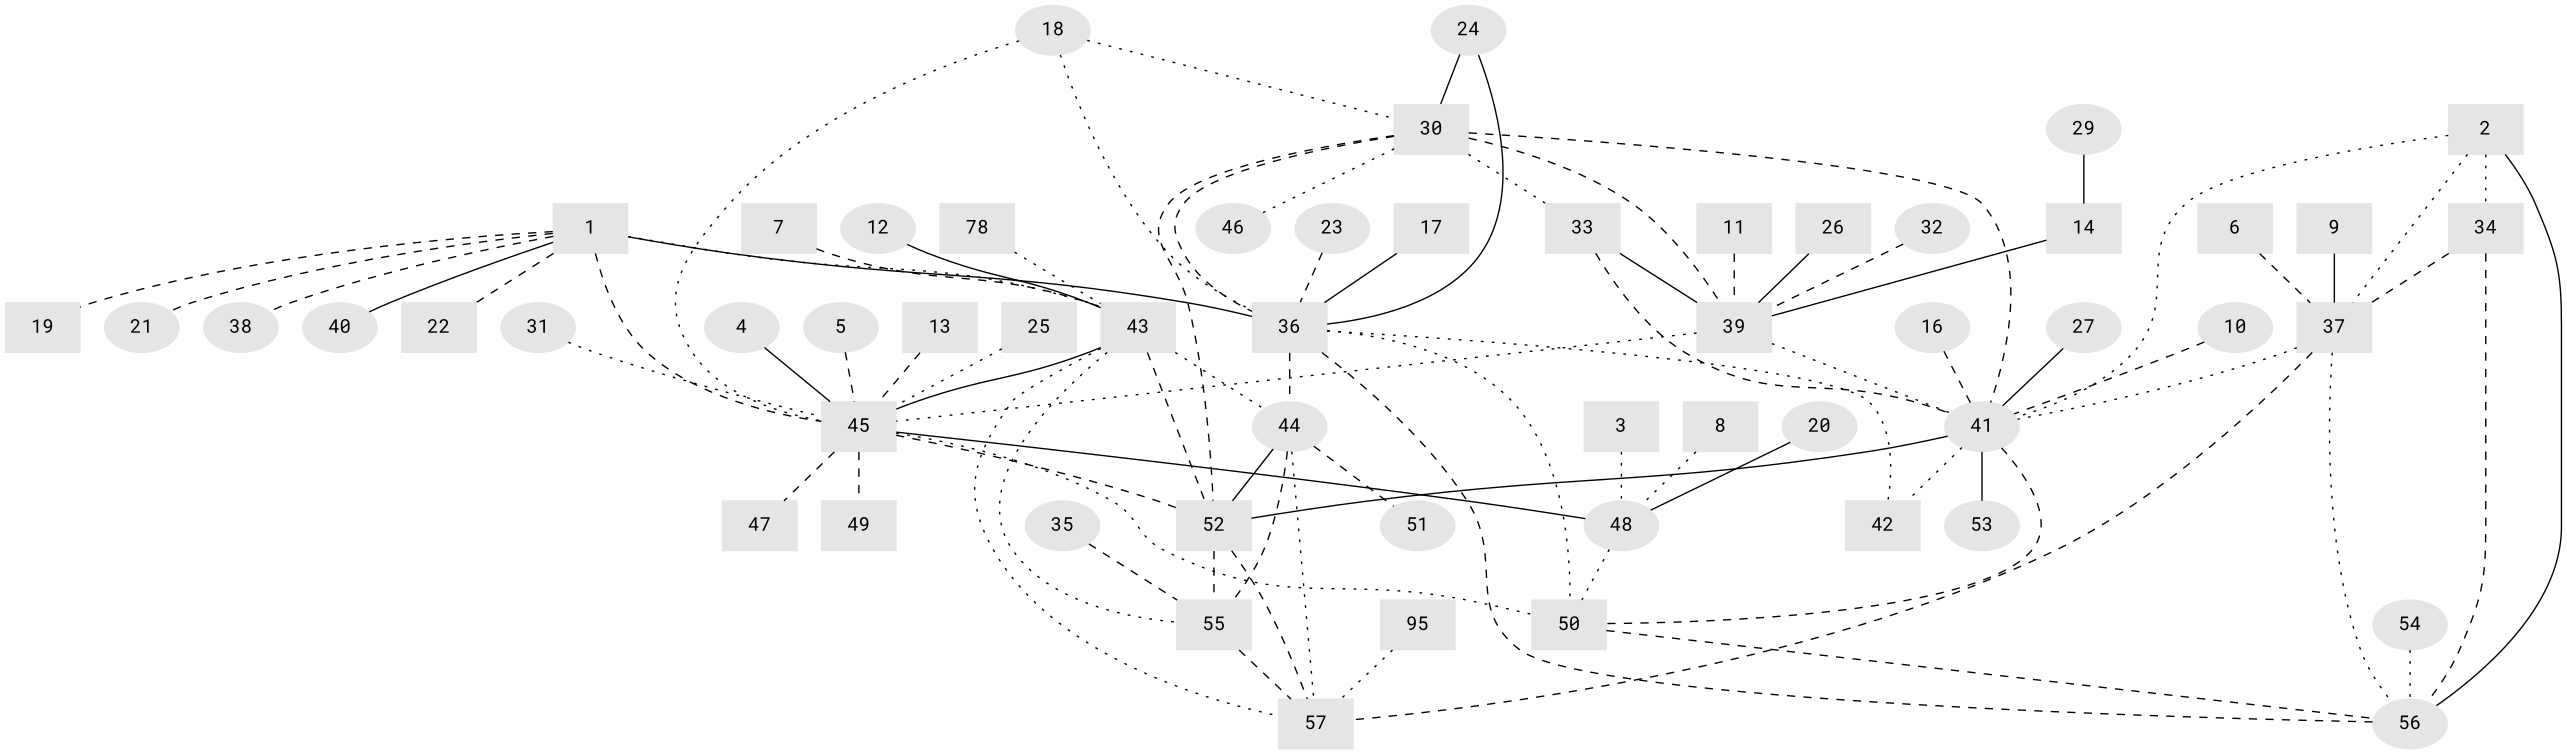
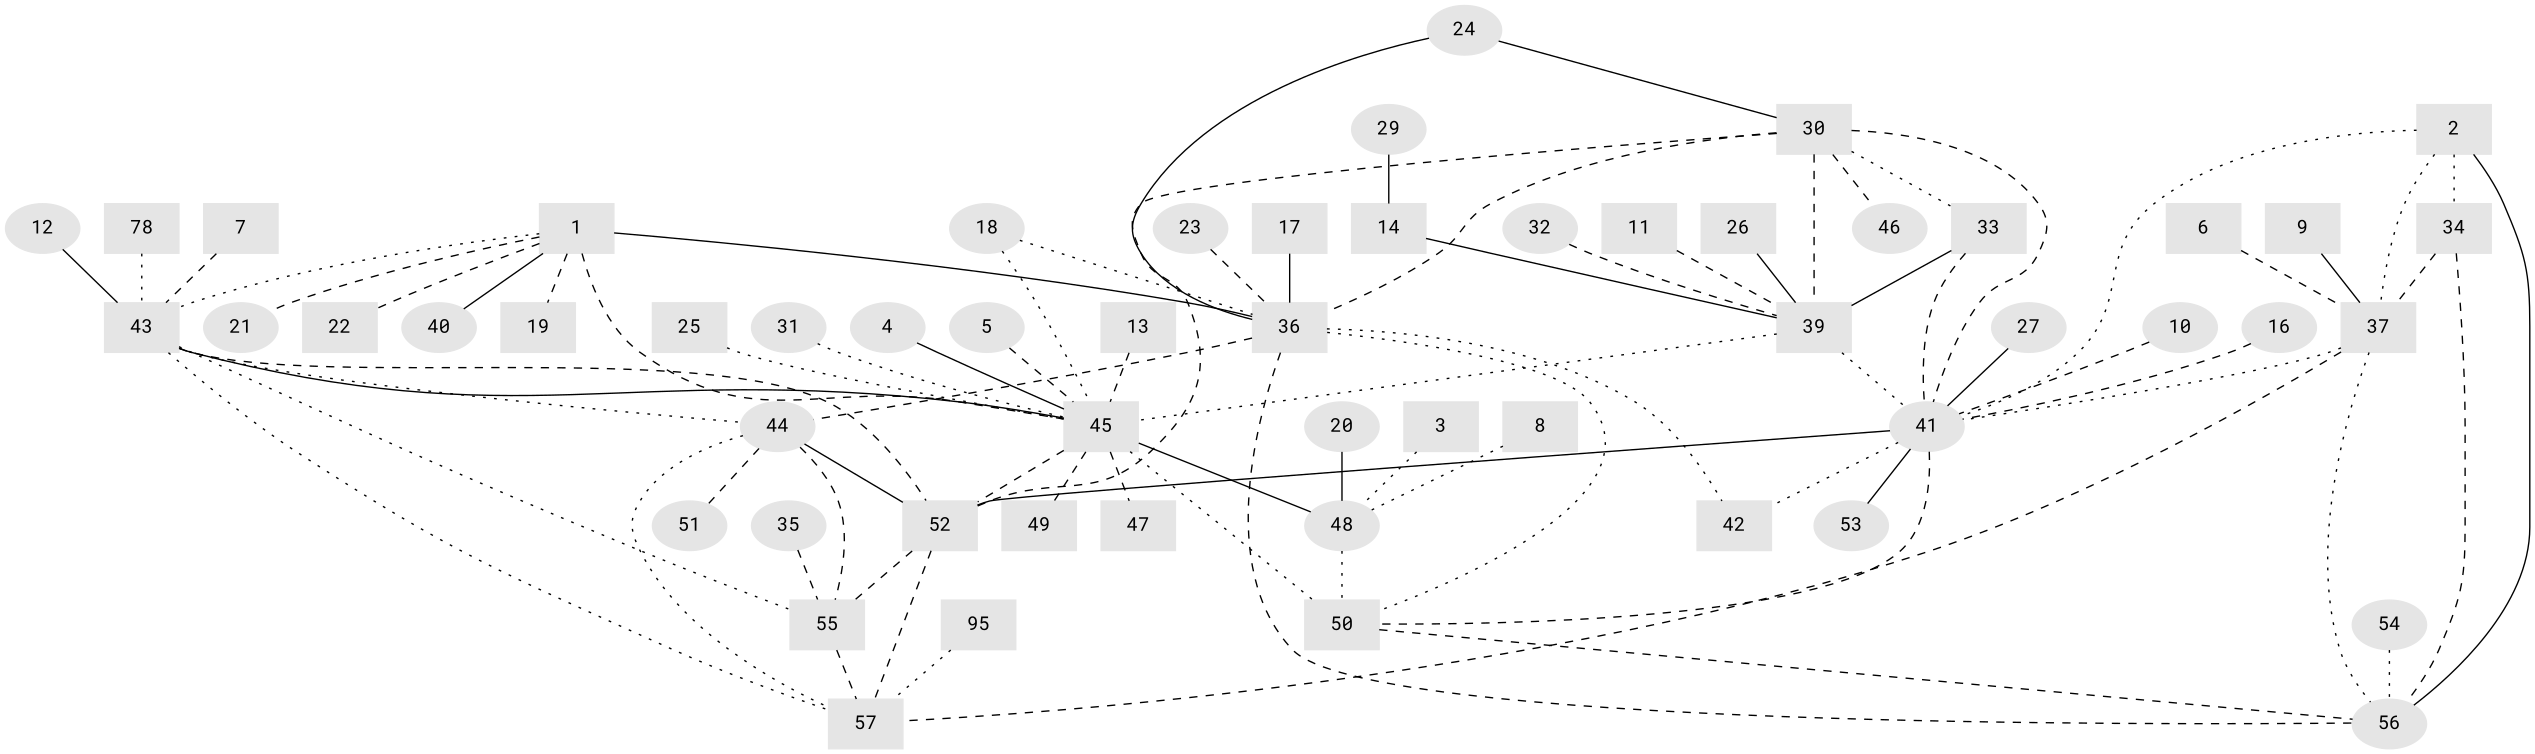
(1241, 79) -> none
(1328, 181) -> (1853, 180)
(241, 328) -> none
